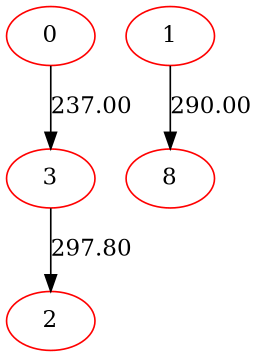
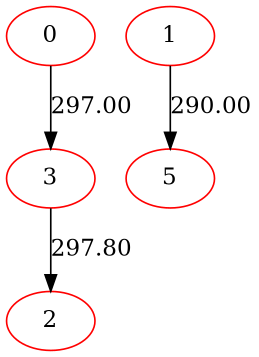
(92, 107) -> (92, 107)
(170, 178) -> (170, 178)
